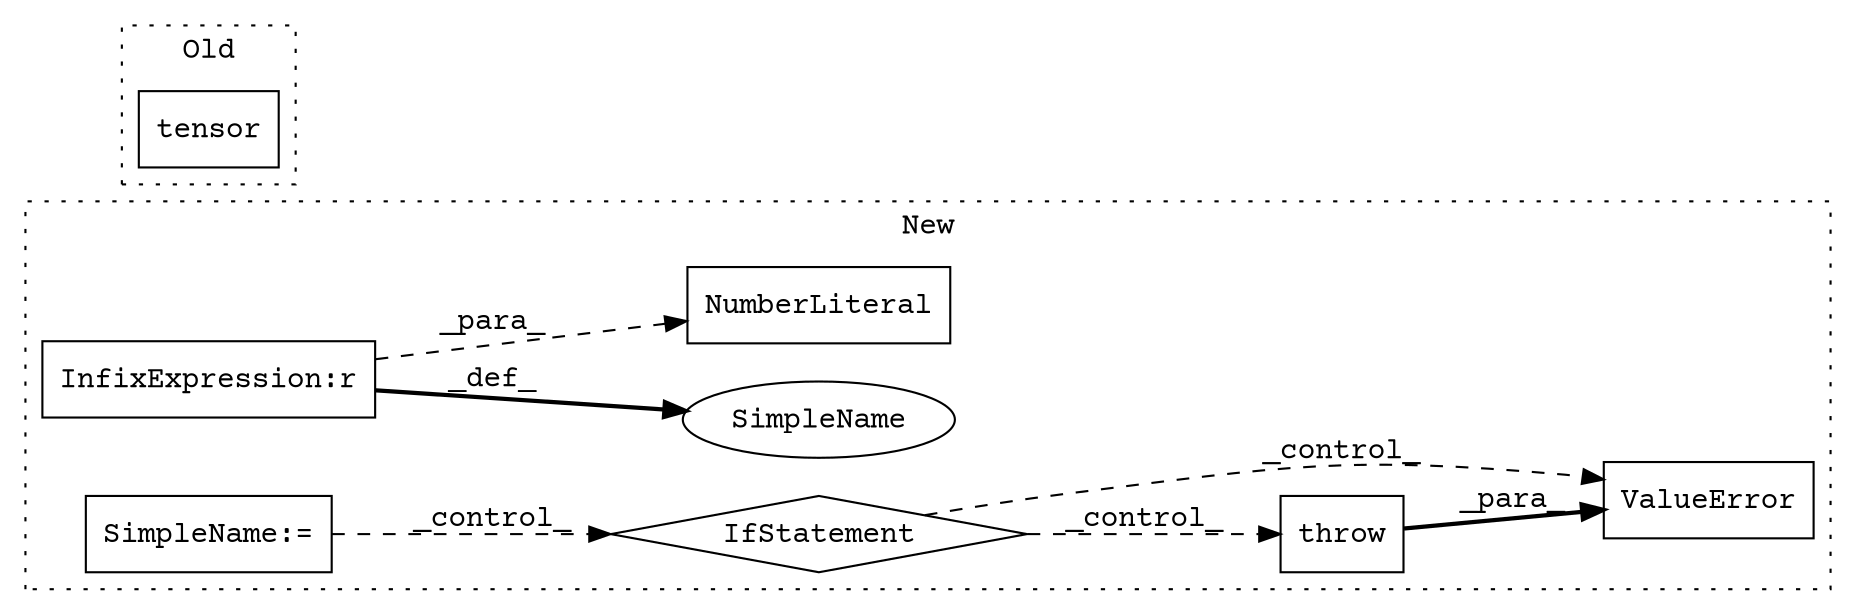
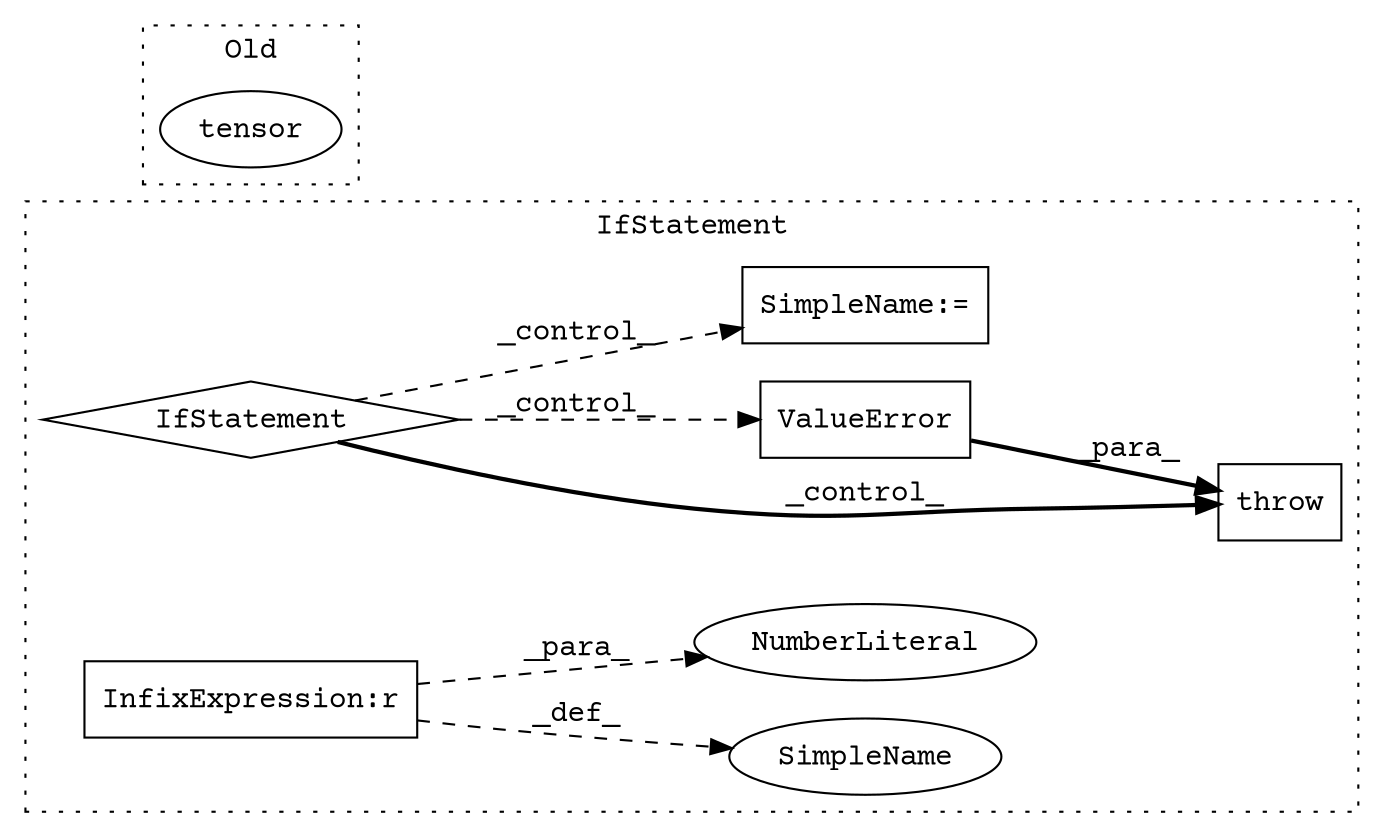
(209, 129) -> (251, 129)
(928, 226) -> (692, 226)
(819, 305) -> (865, 642)
(520, 400) -> (564, 735)
(1493, 520) -> (1084, 463)
(461, 534) -> (538, 366)
(1143, 534) -> (764, 514)
